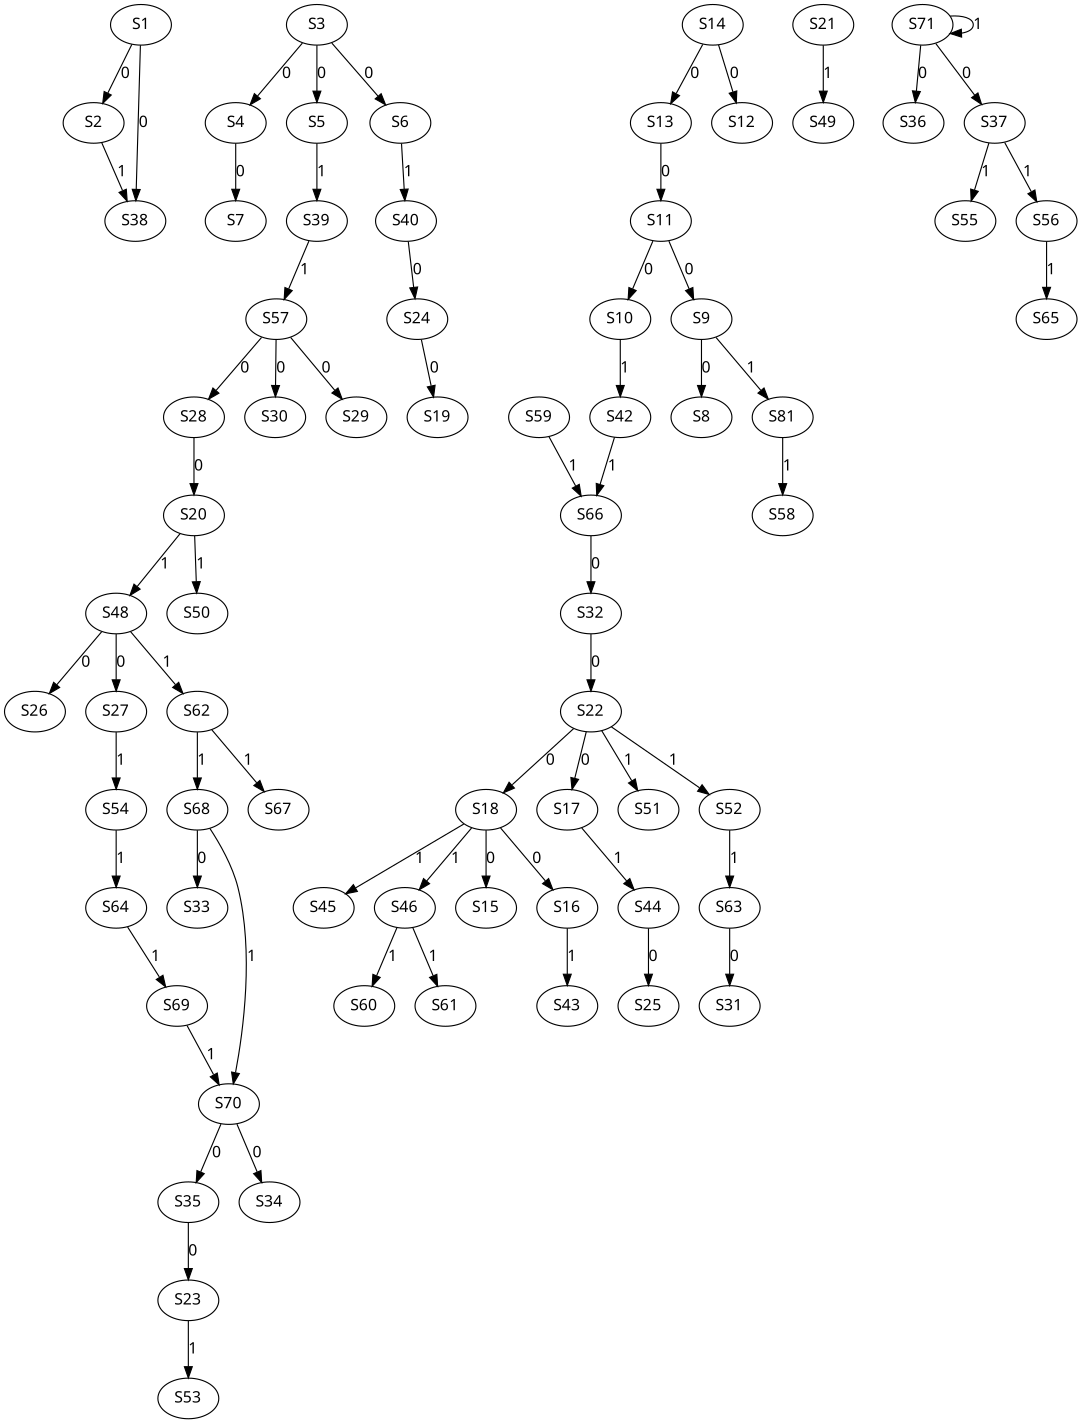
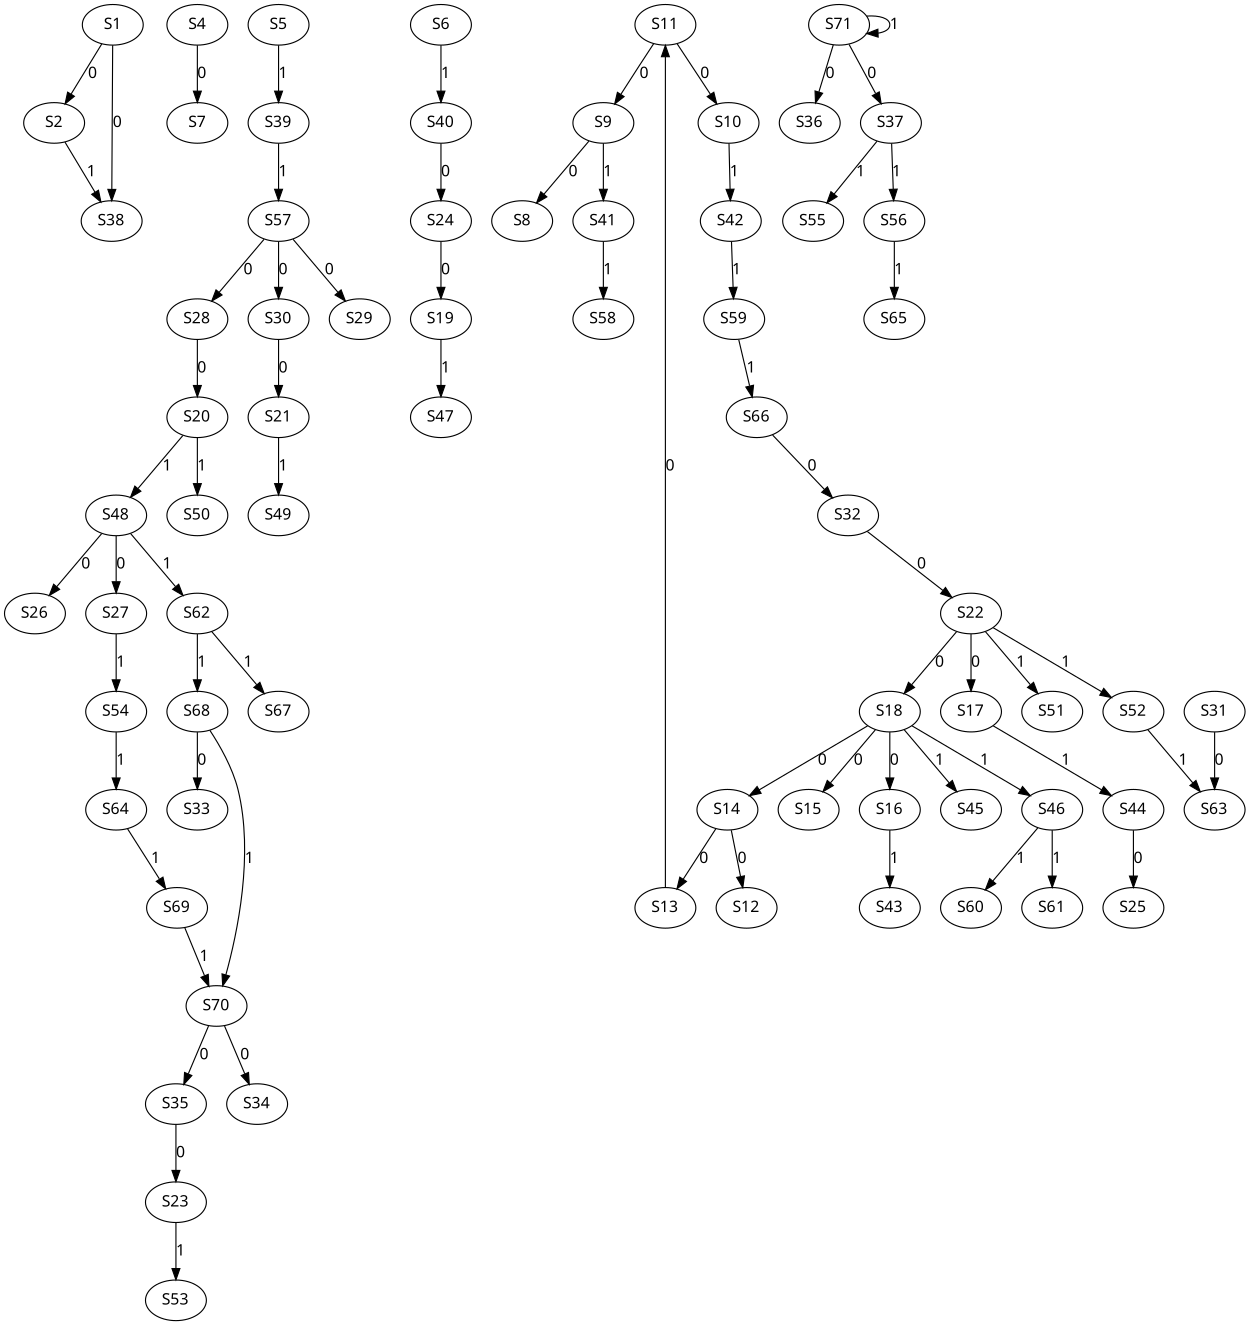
(317, 25) -> none
none -> (279, 363)
none -> (441, 417)
(783, 417) -> (603, 221)
(607, 461) -> (732, 264)
none -> (813, 758)
(730, 951) -> (1215, 755)
